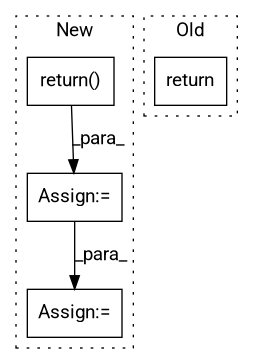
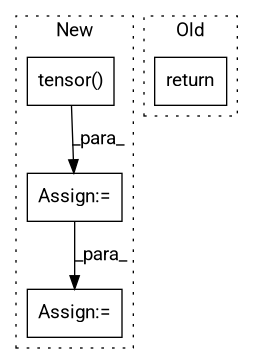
(71, 81) -> (71, 81)
